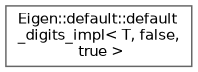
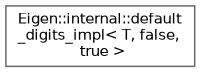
(99, 36) -> (100, 36)
